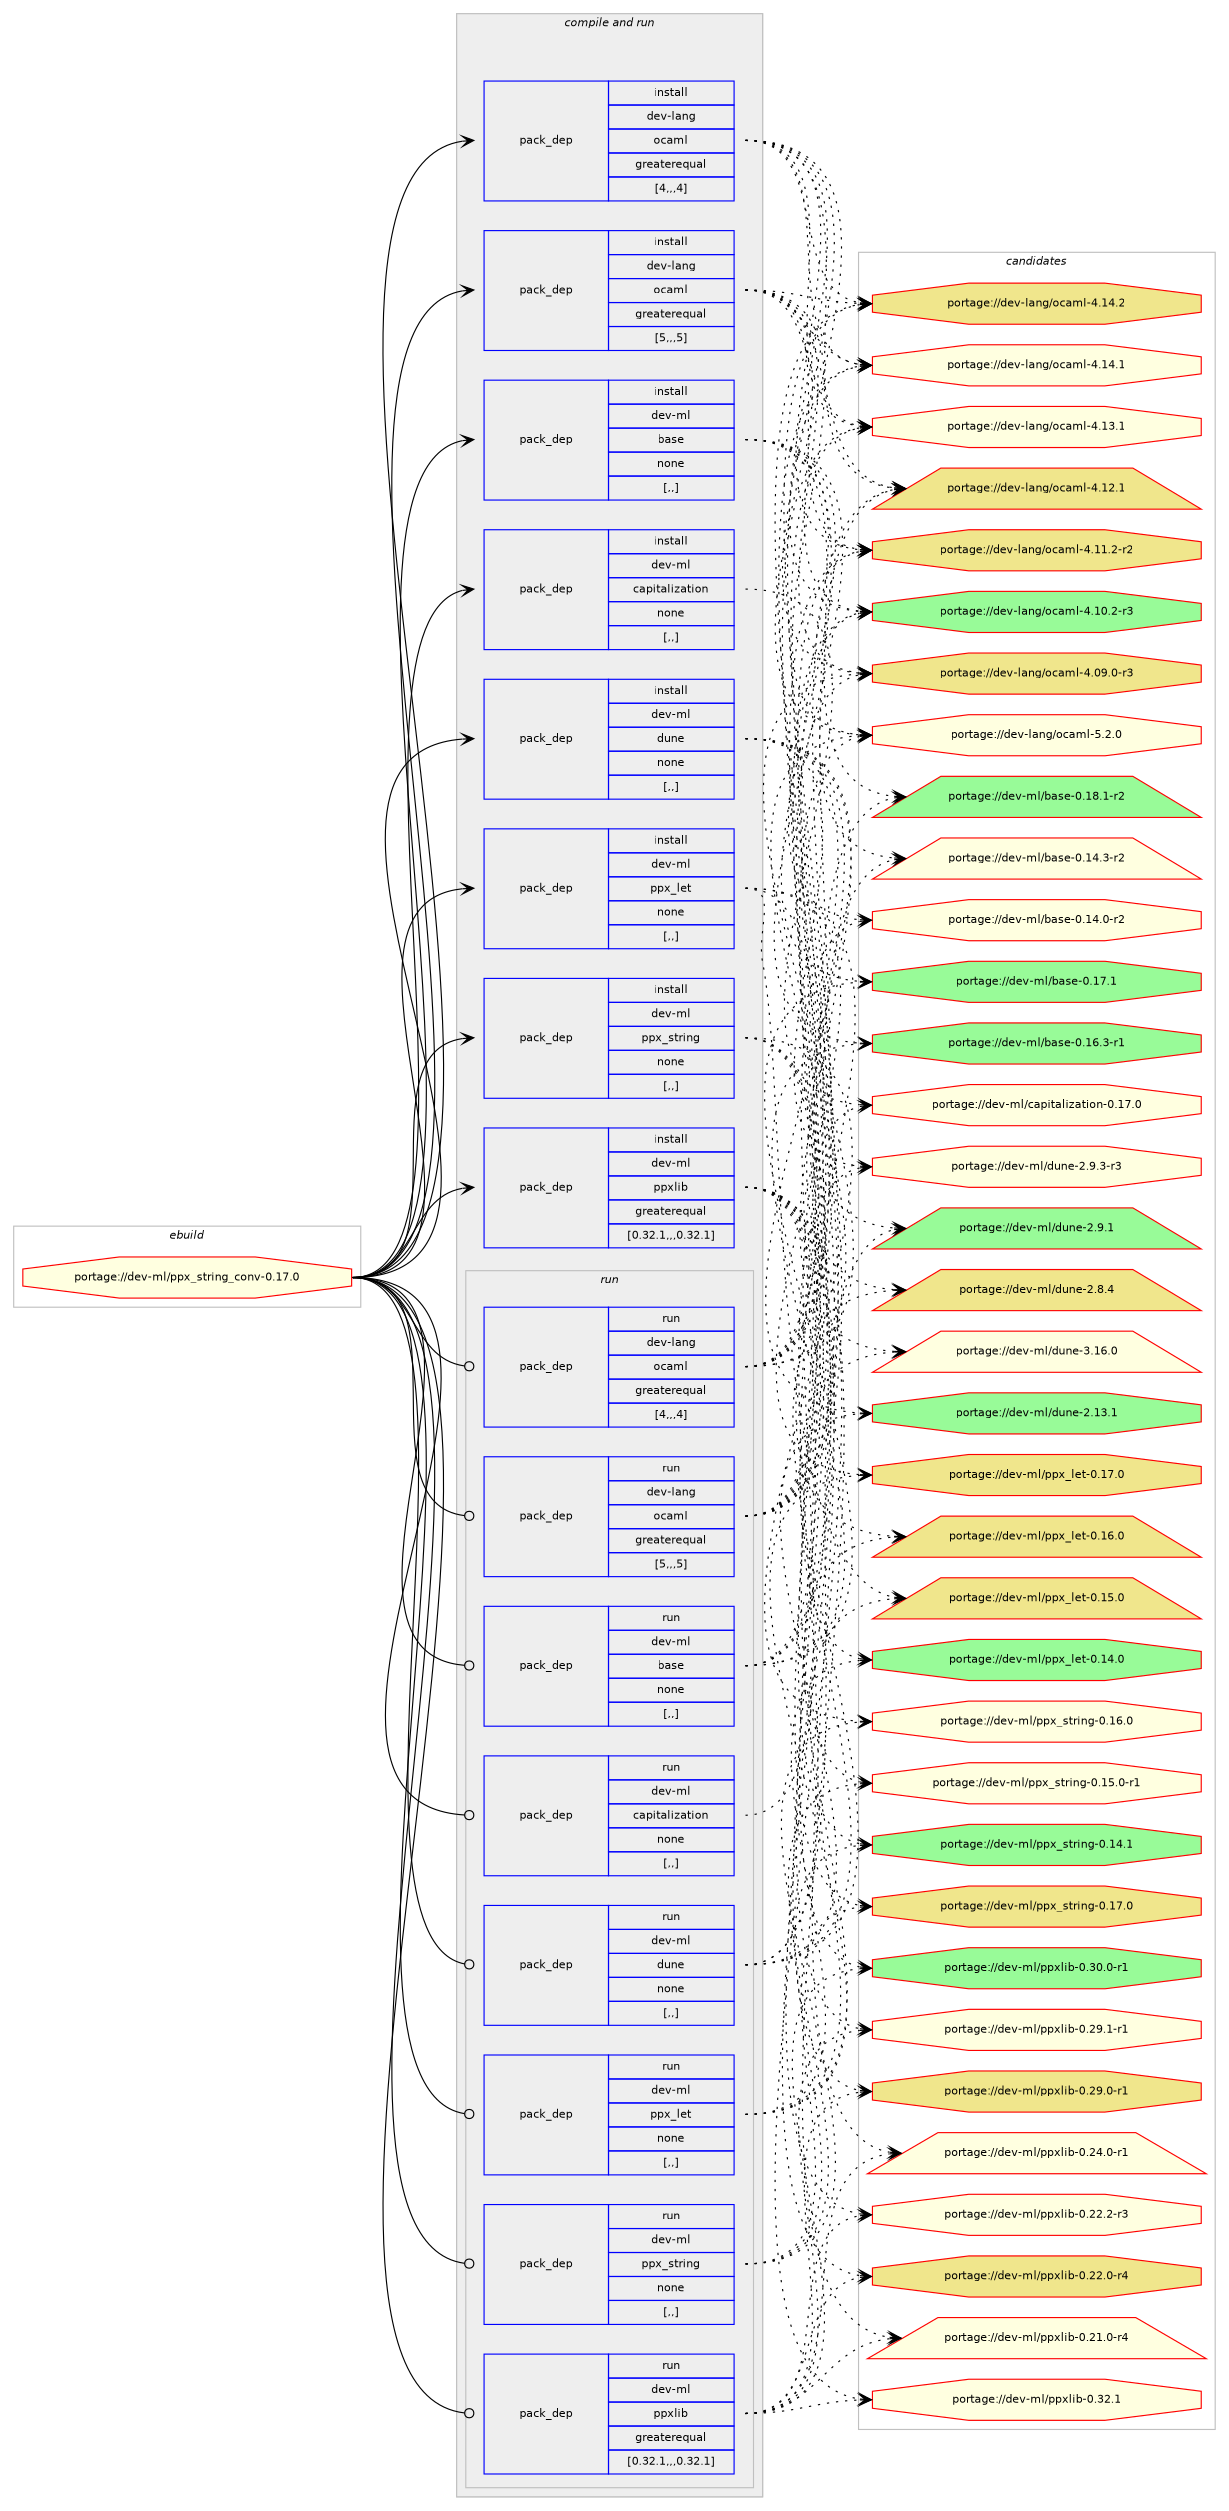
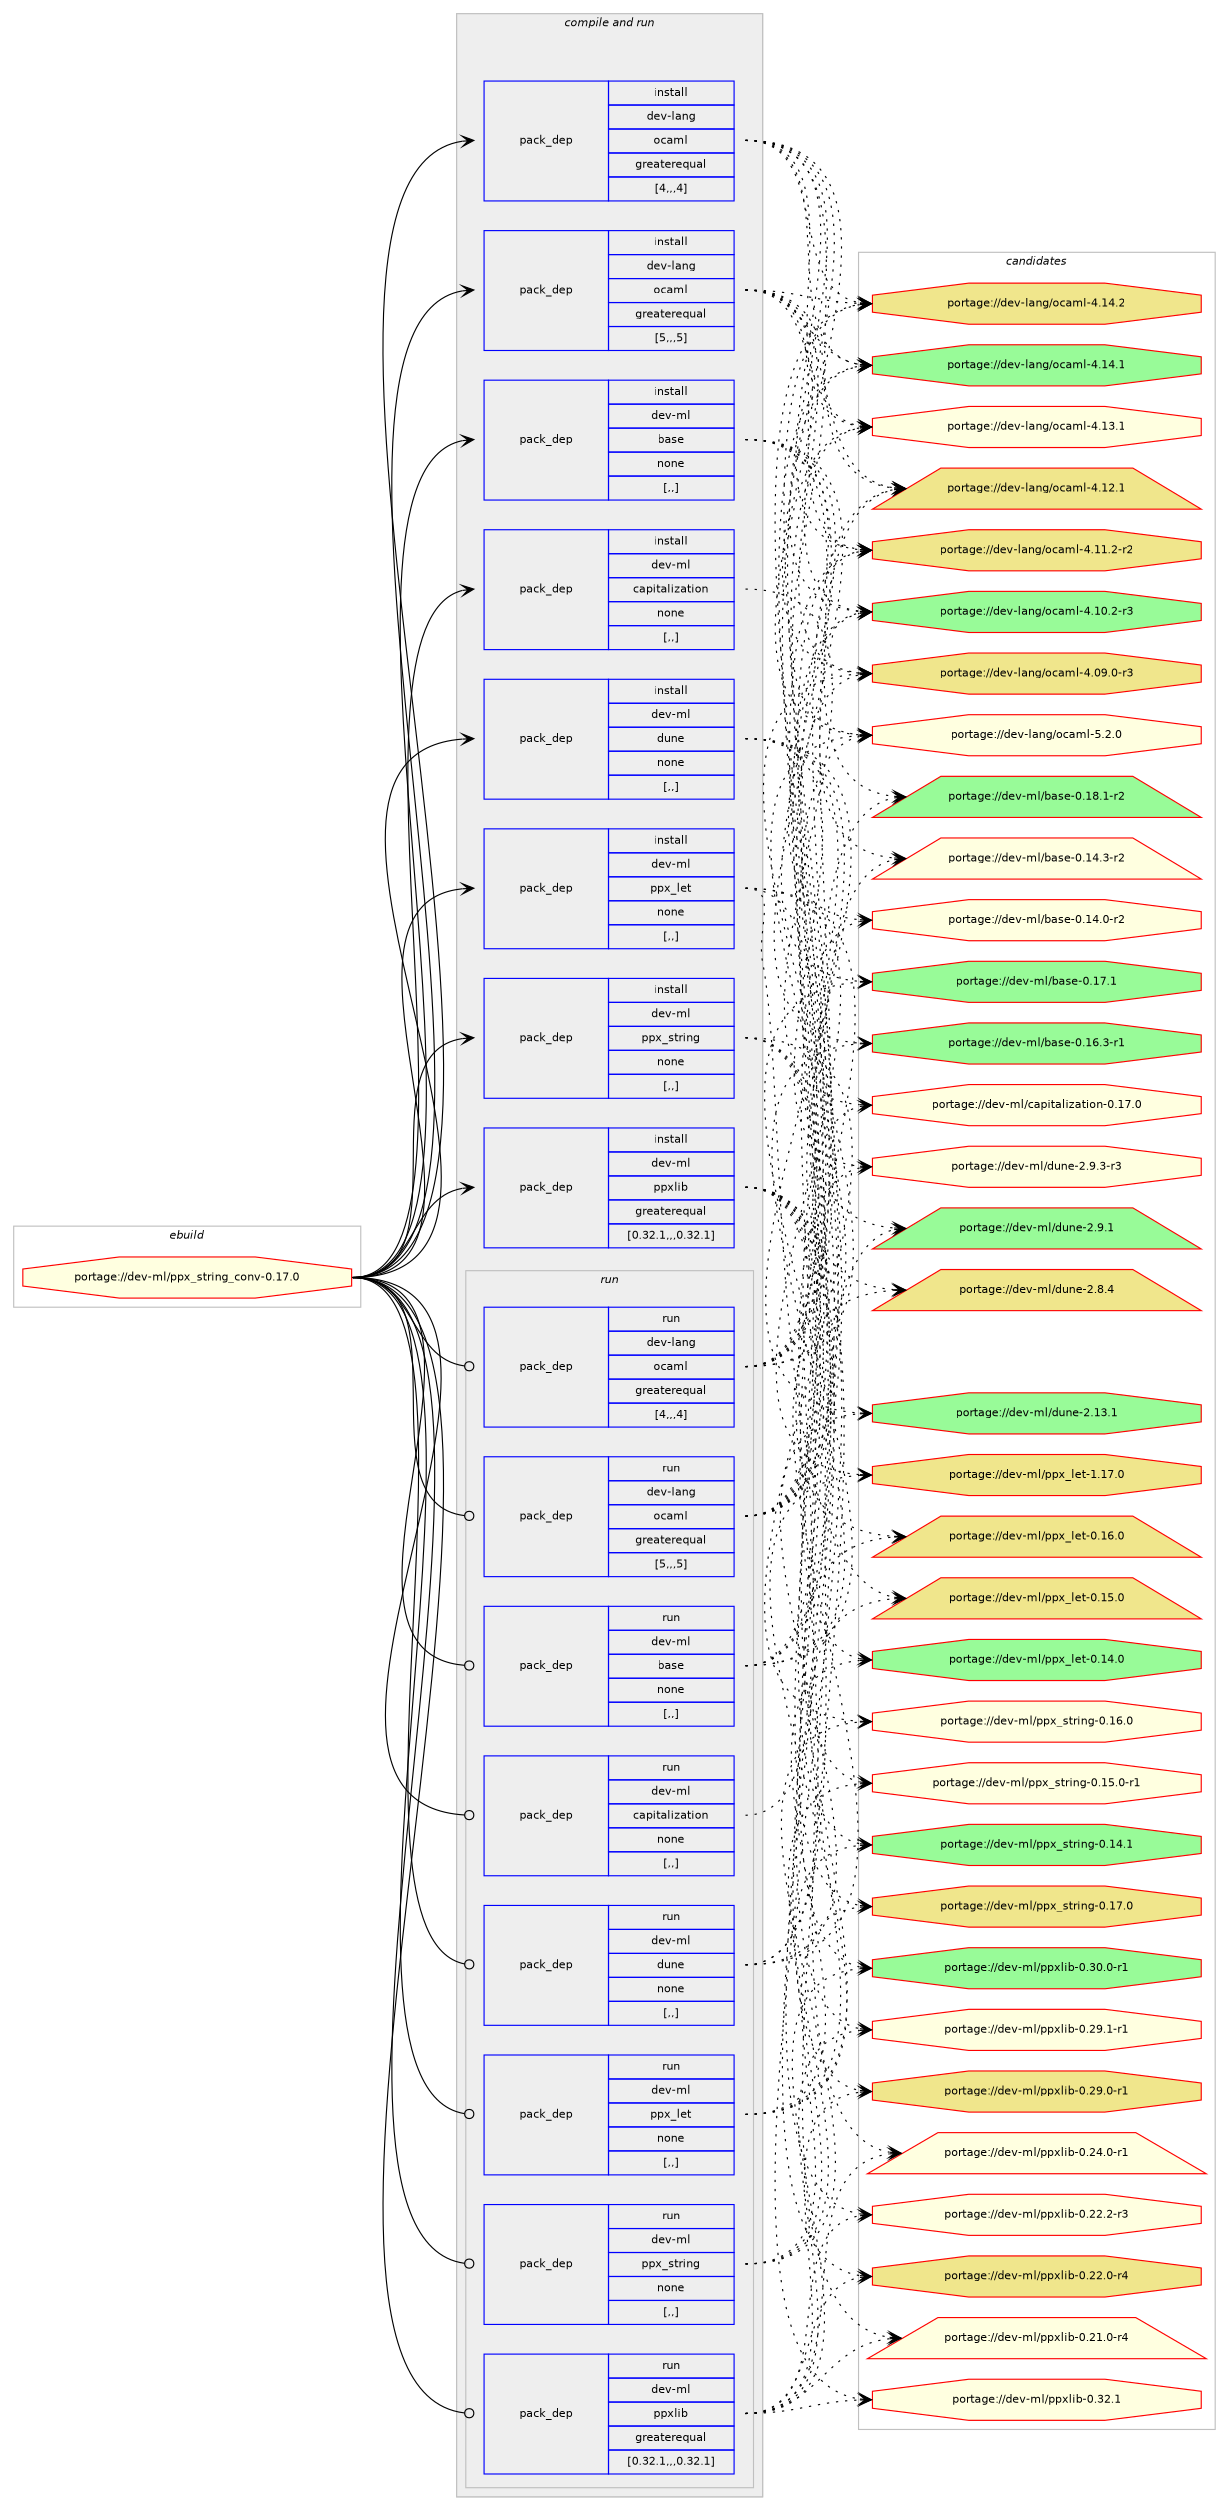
(1037, 365) -> (1037, 365)
(1037, 1352) -> none
(1037, 1475) -> (1037, 1475)
